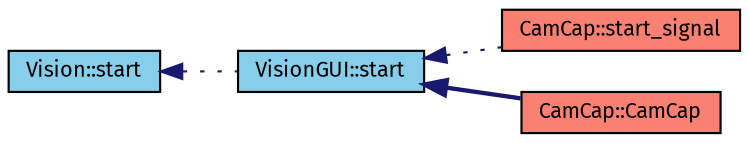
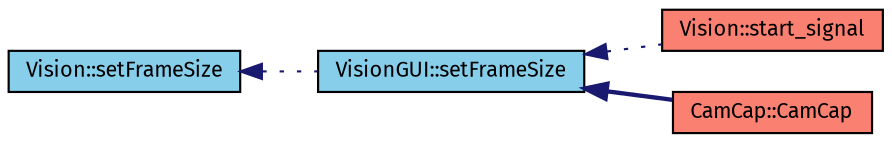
(621, 30) -> (773, 30)
(84, 71) -> (124, 71)
(331, 71) -> (451, 71)
